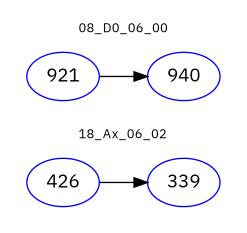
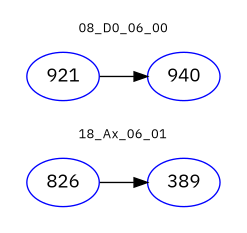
(123, 135) -> (123, 135)
(63, 182) -> (63, 182)
(184, 182) -> (184, 182)
